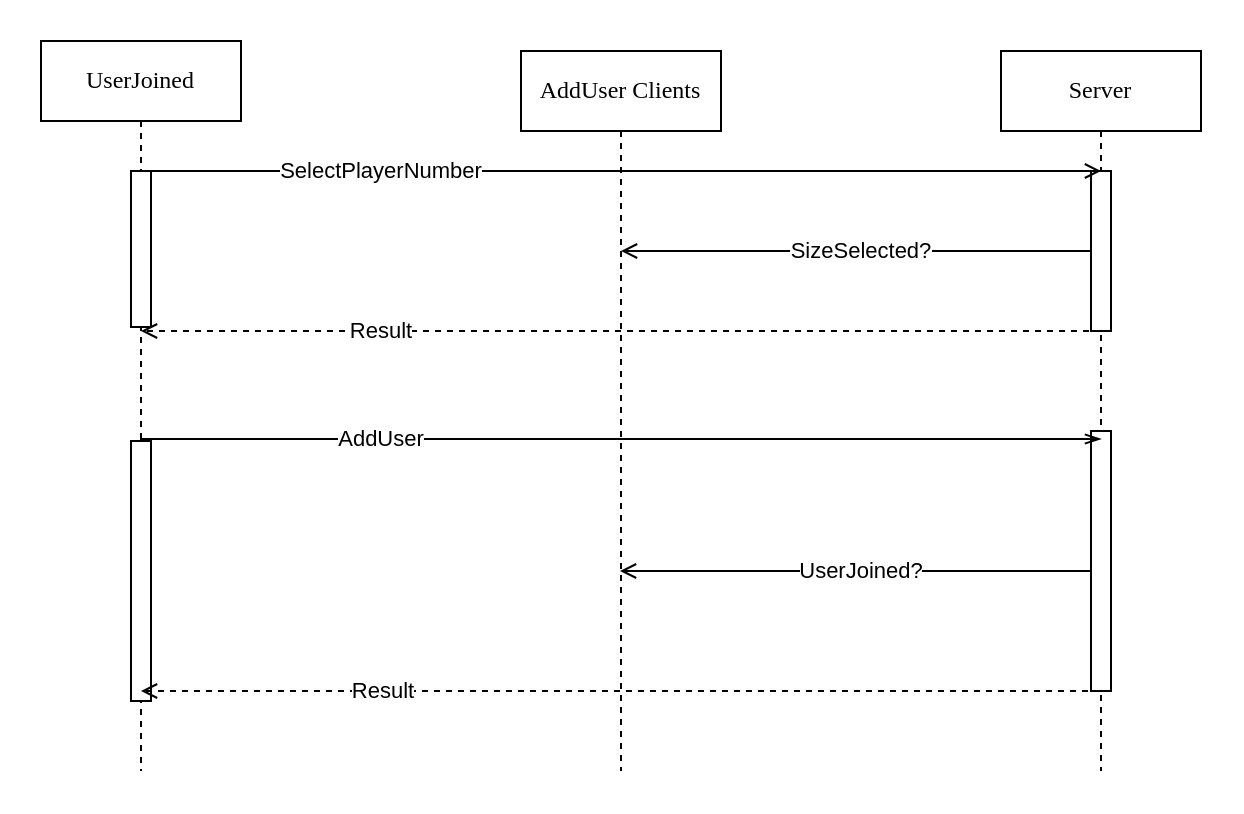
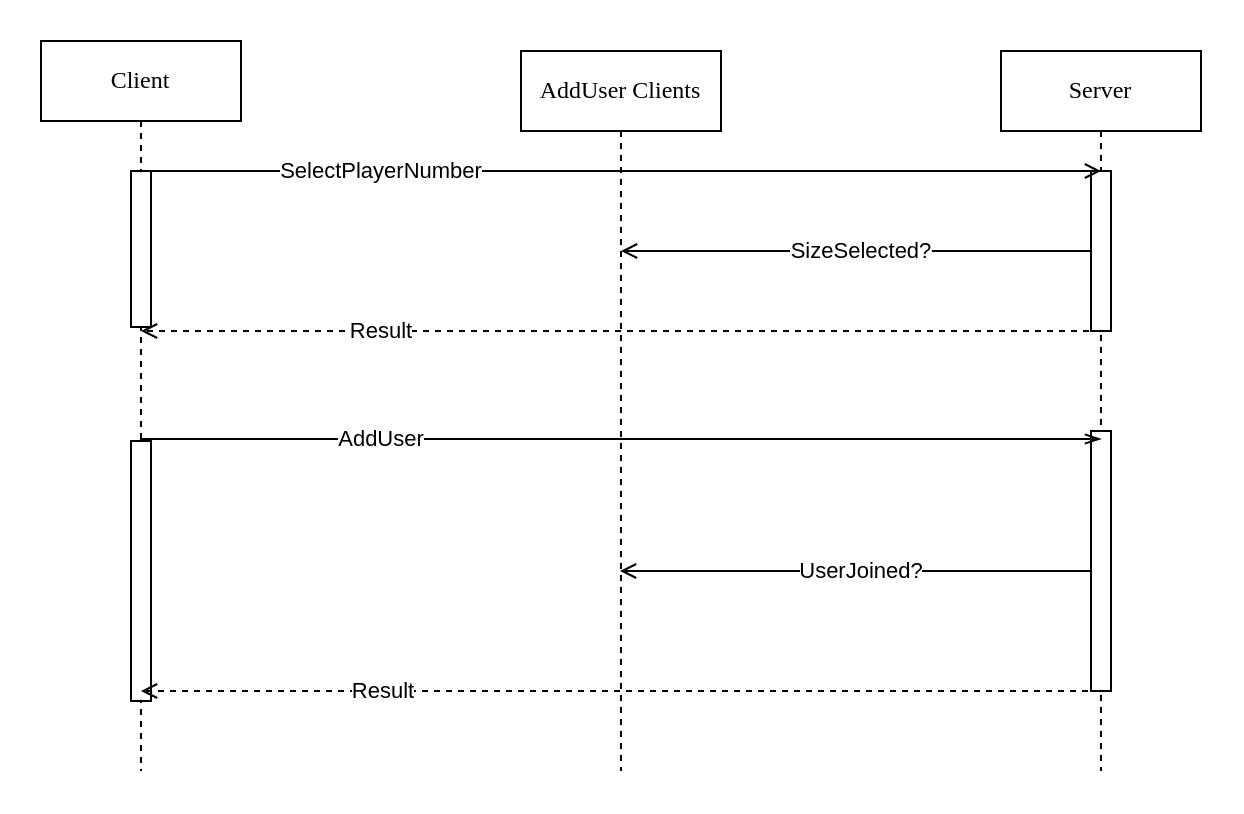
(141, 81) -> (141, 81)
